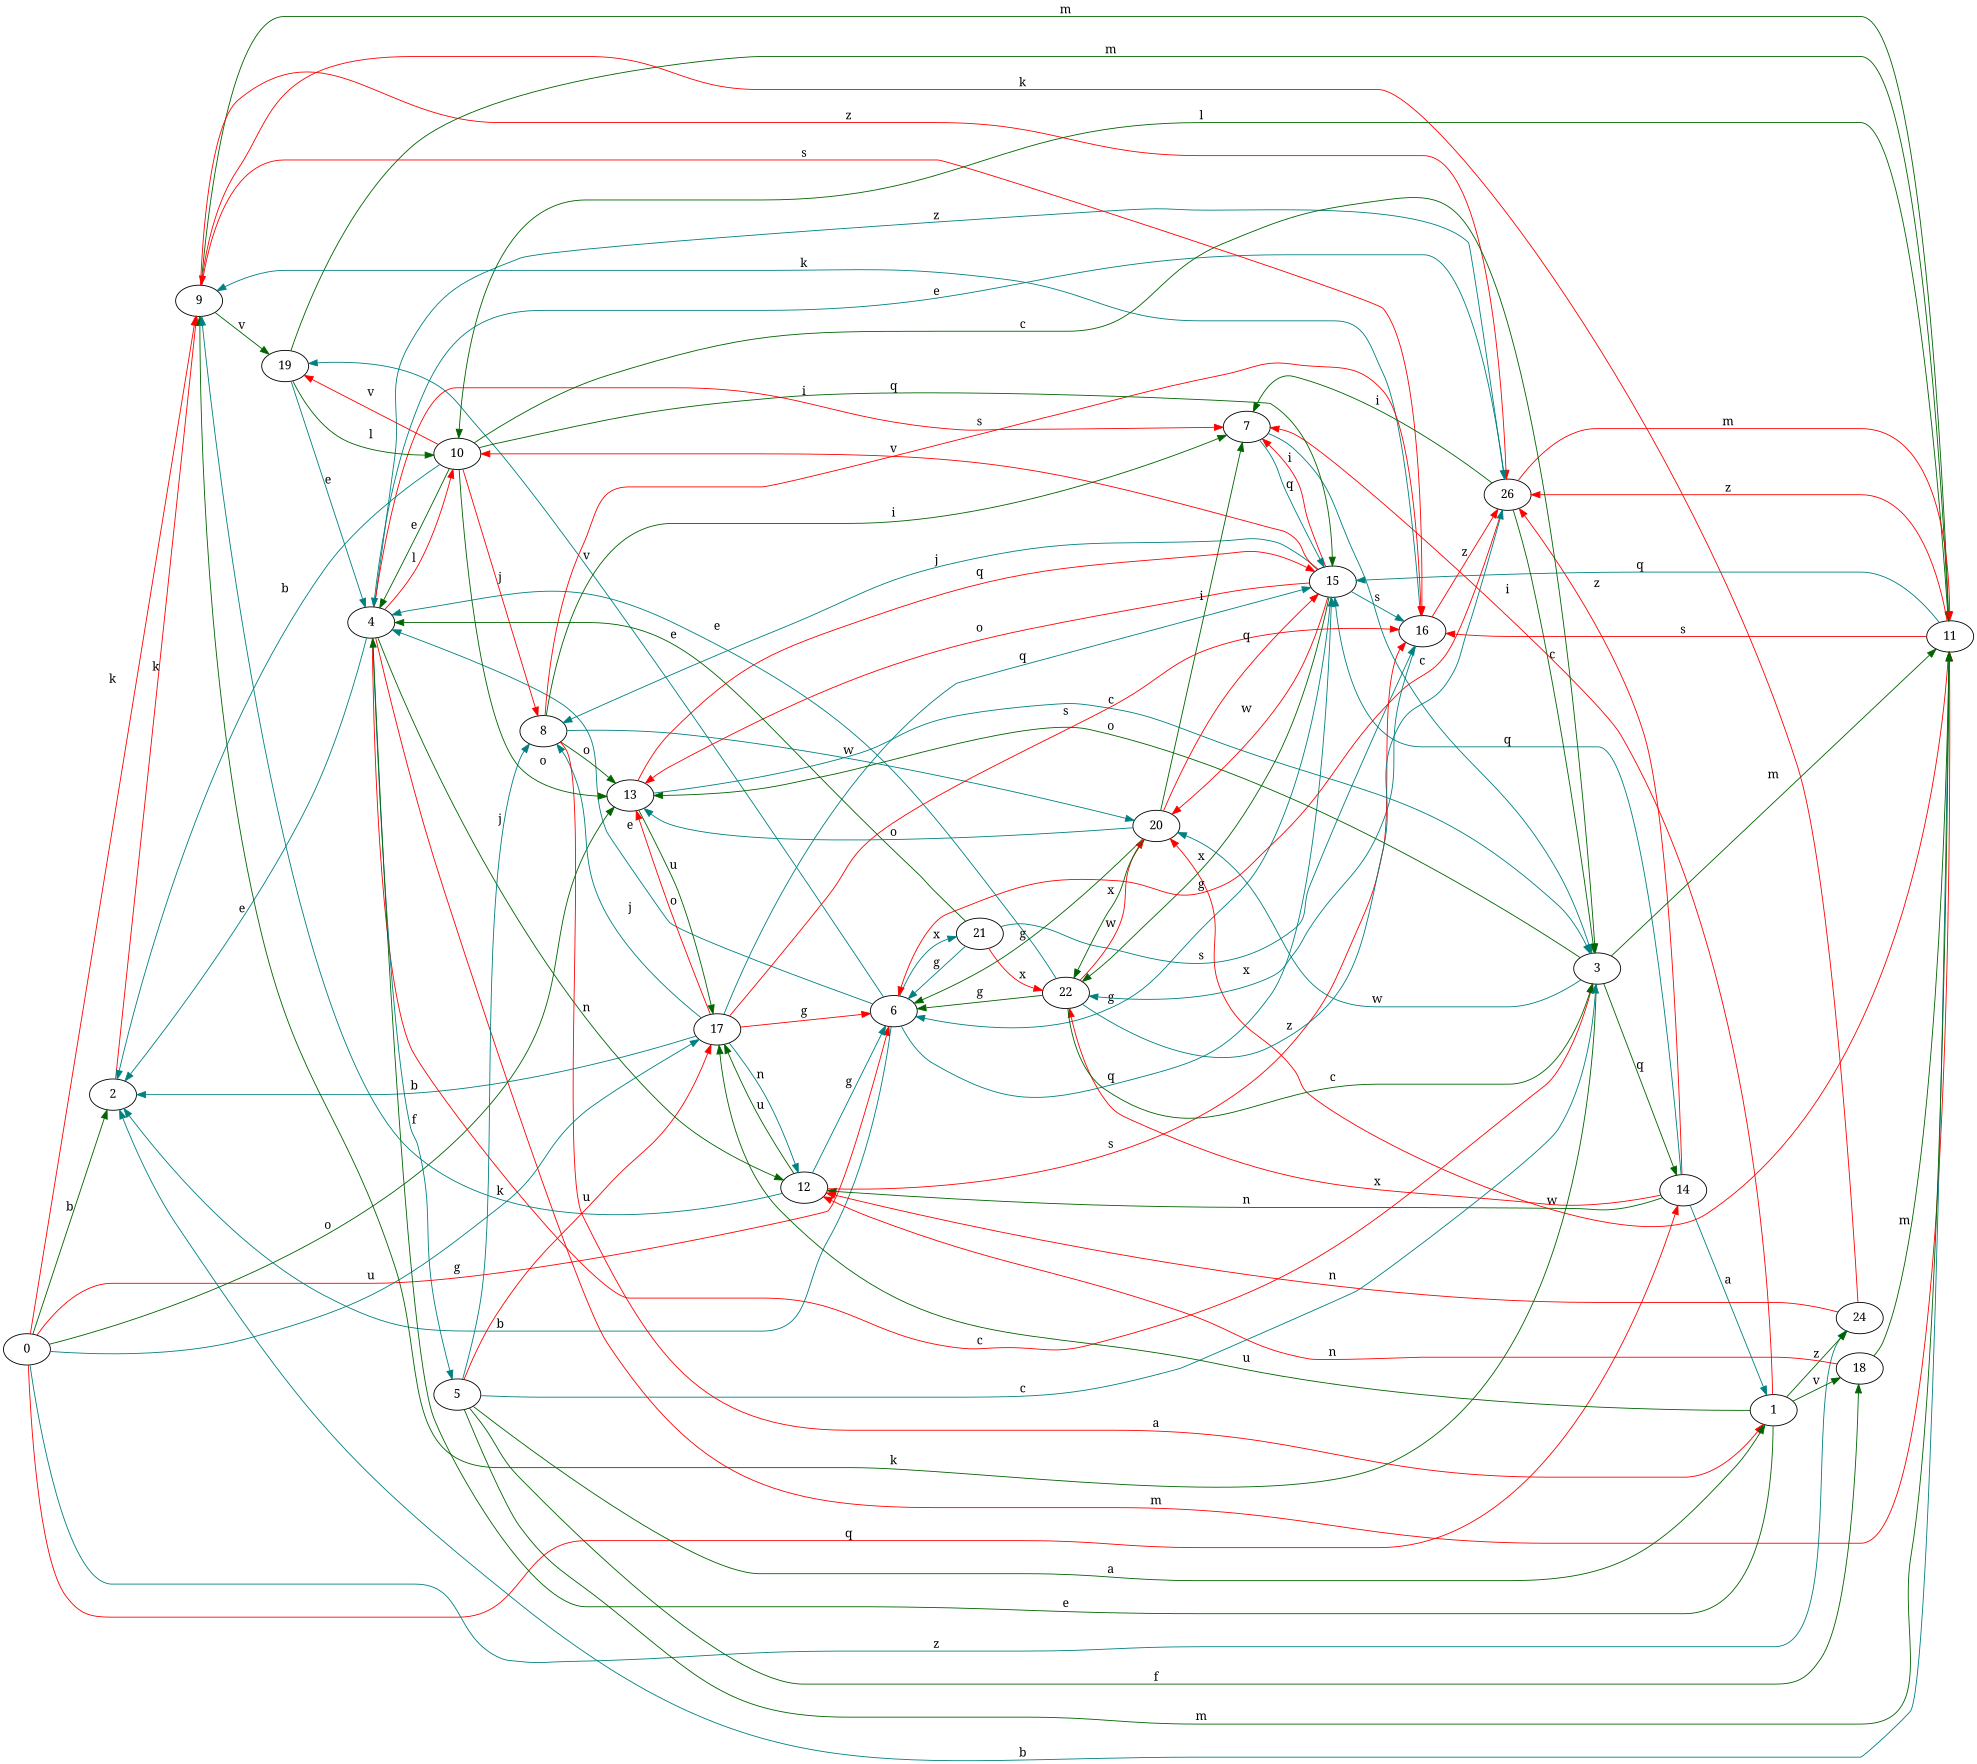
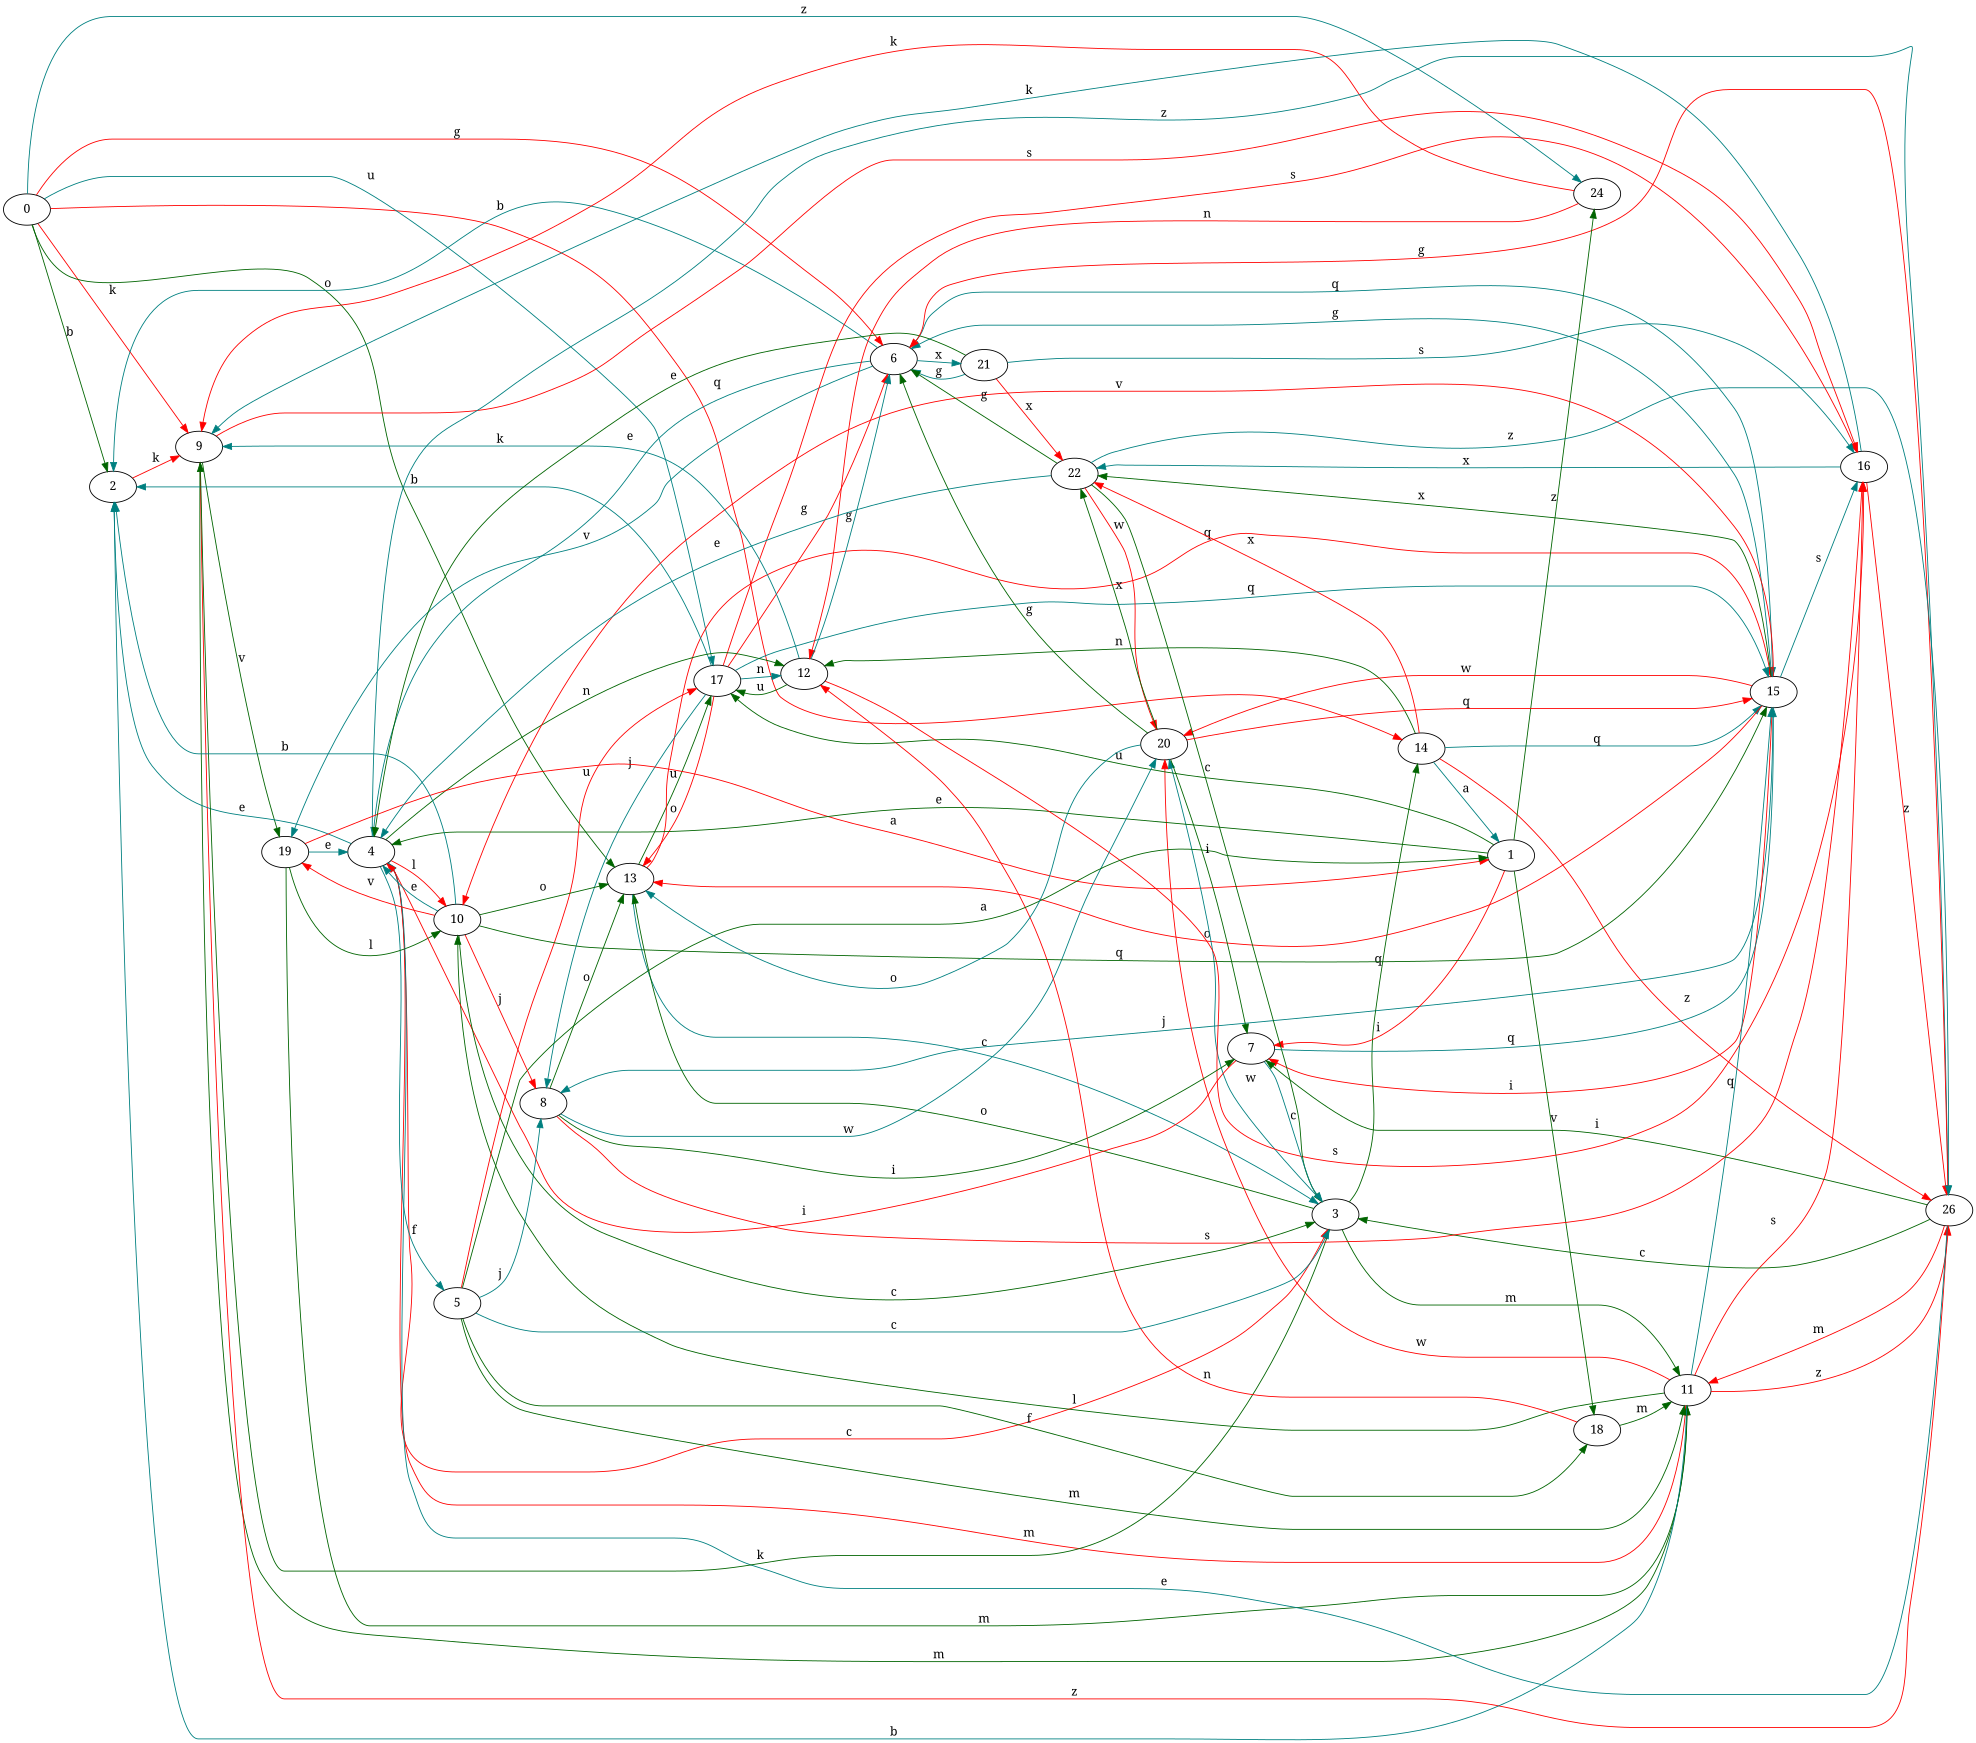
(716, 389) -> (731, 1230)
(417, 535) -> (414, 896)
(891, 1430) -> (886, 832)
